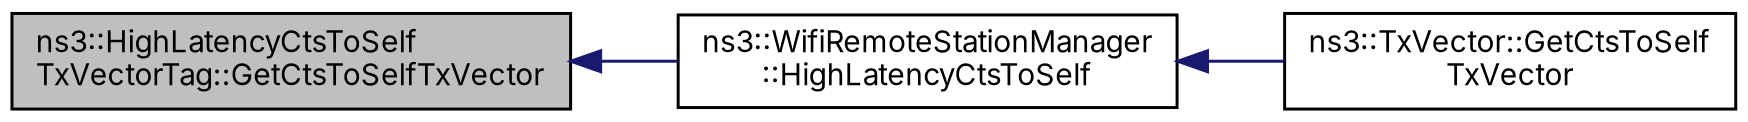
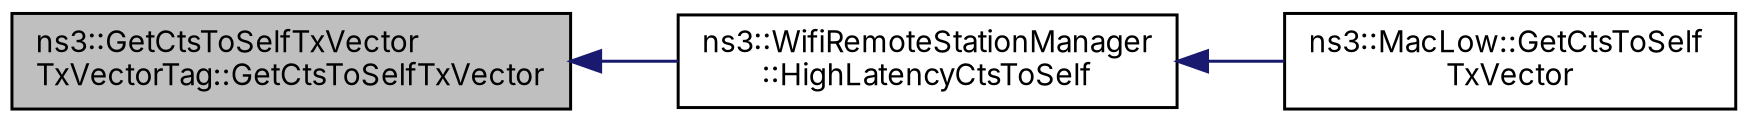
(291, 61) -> (291, 61)
(1510, 61) -> (1510, 61)
